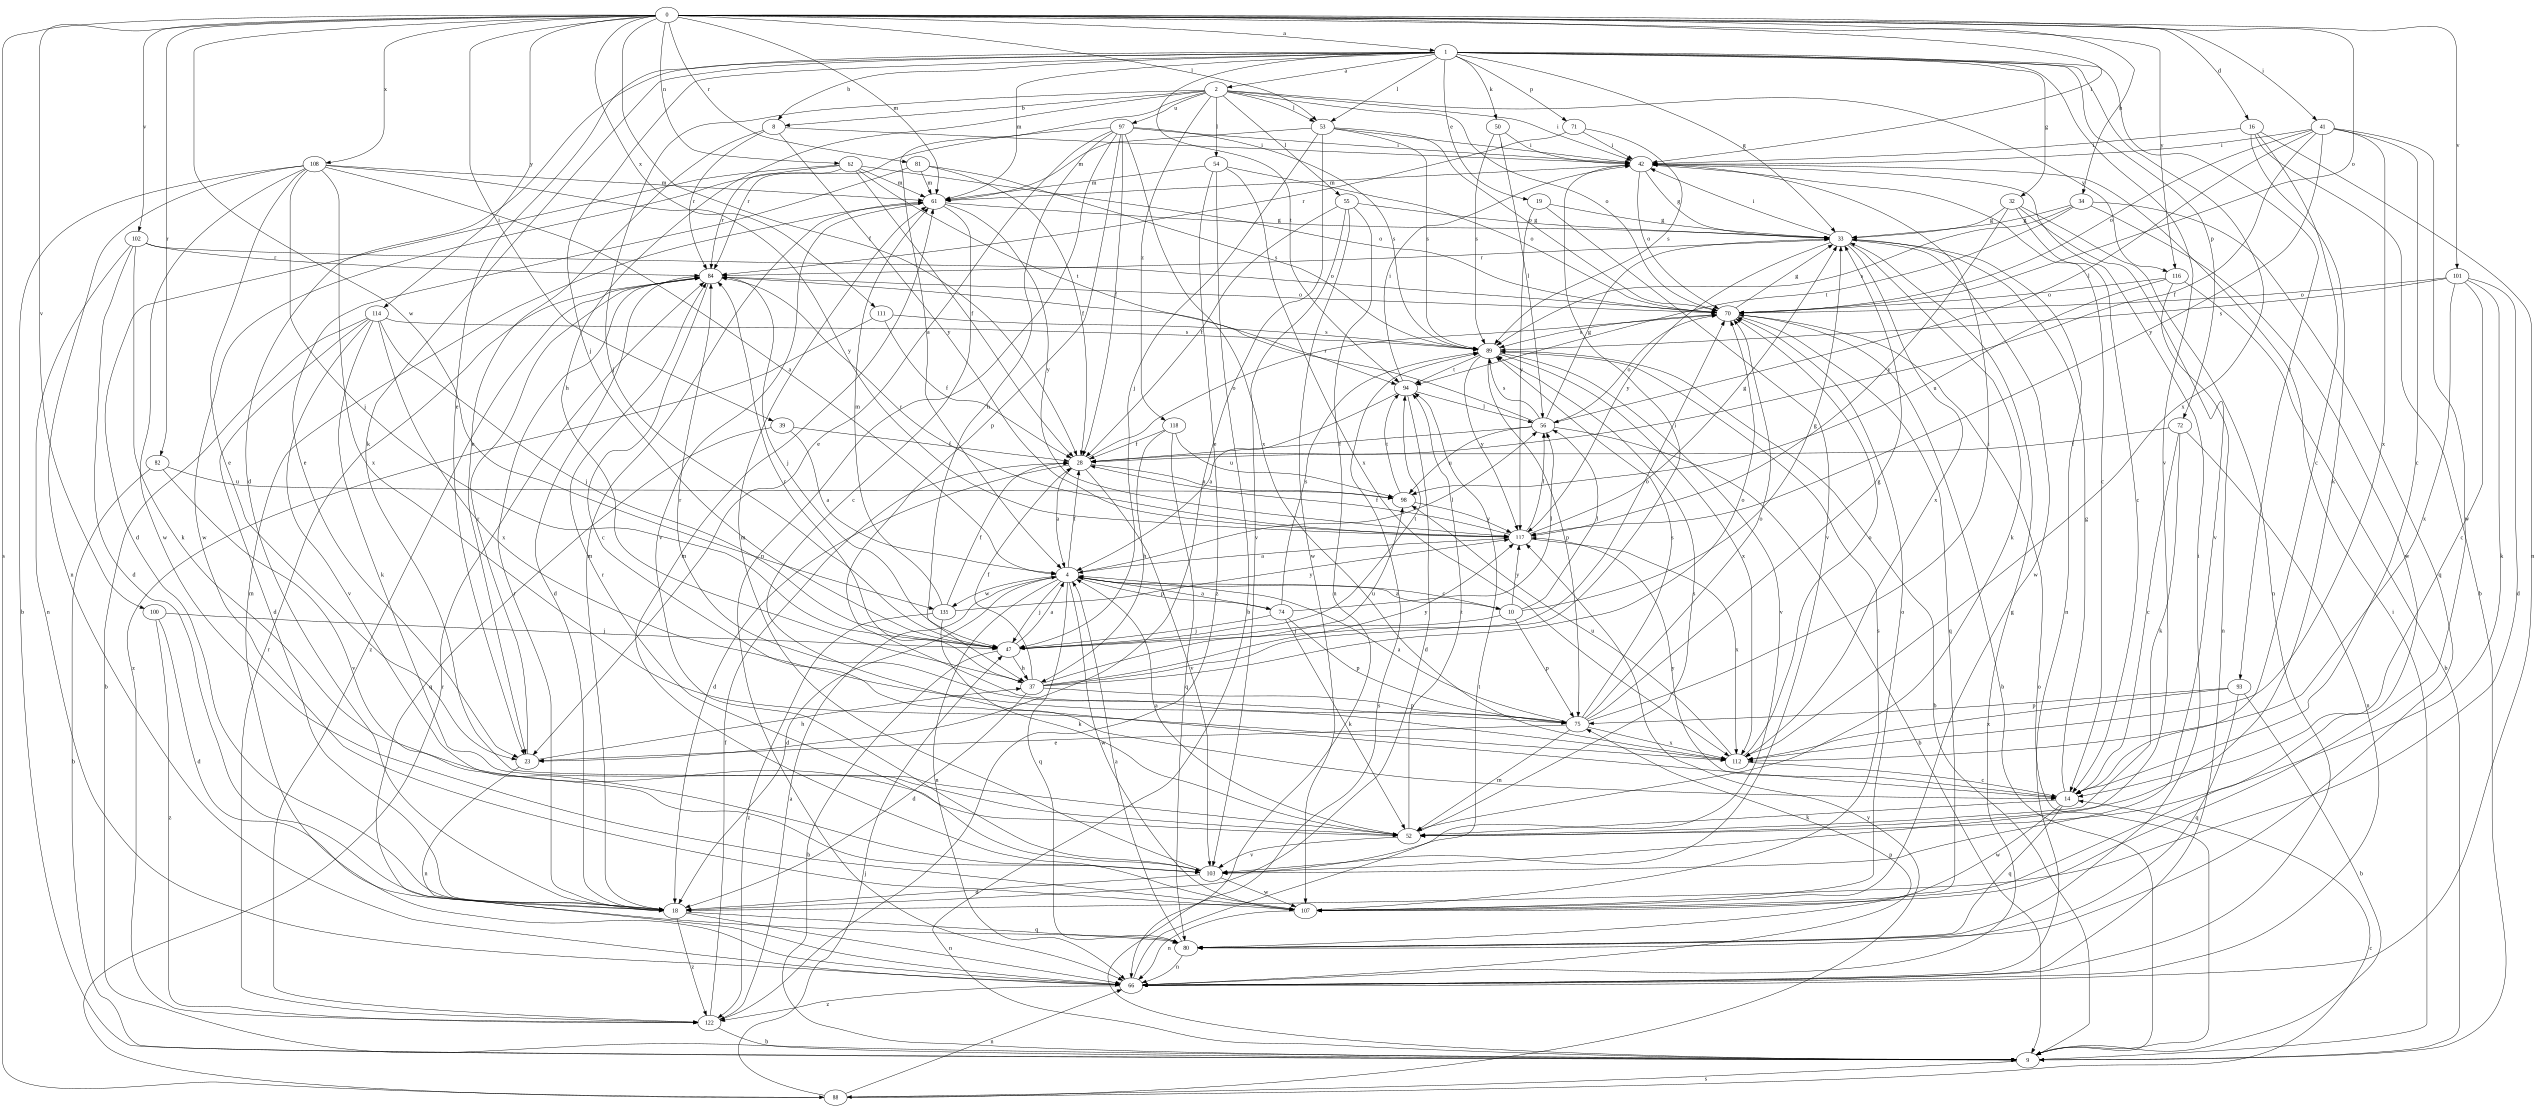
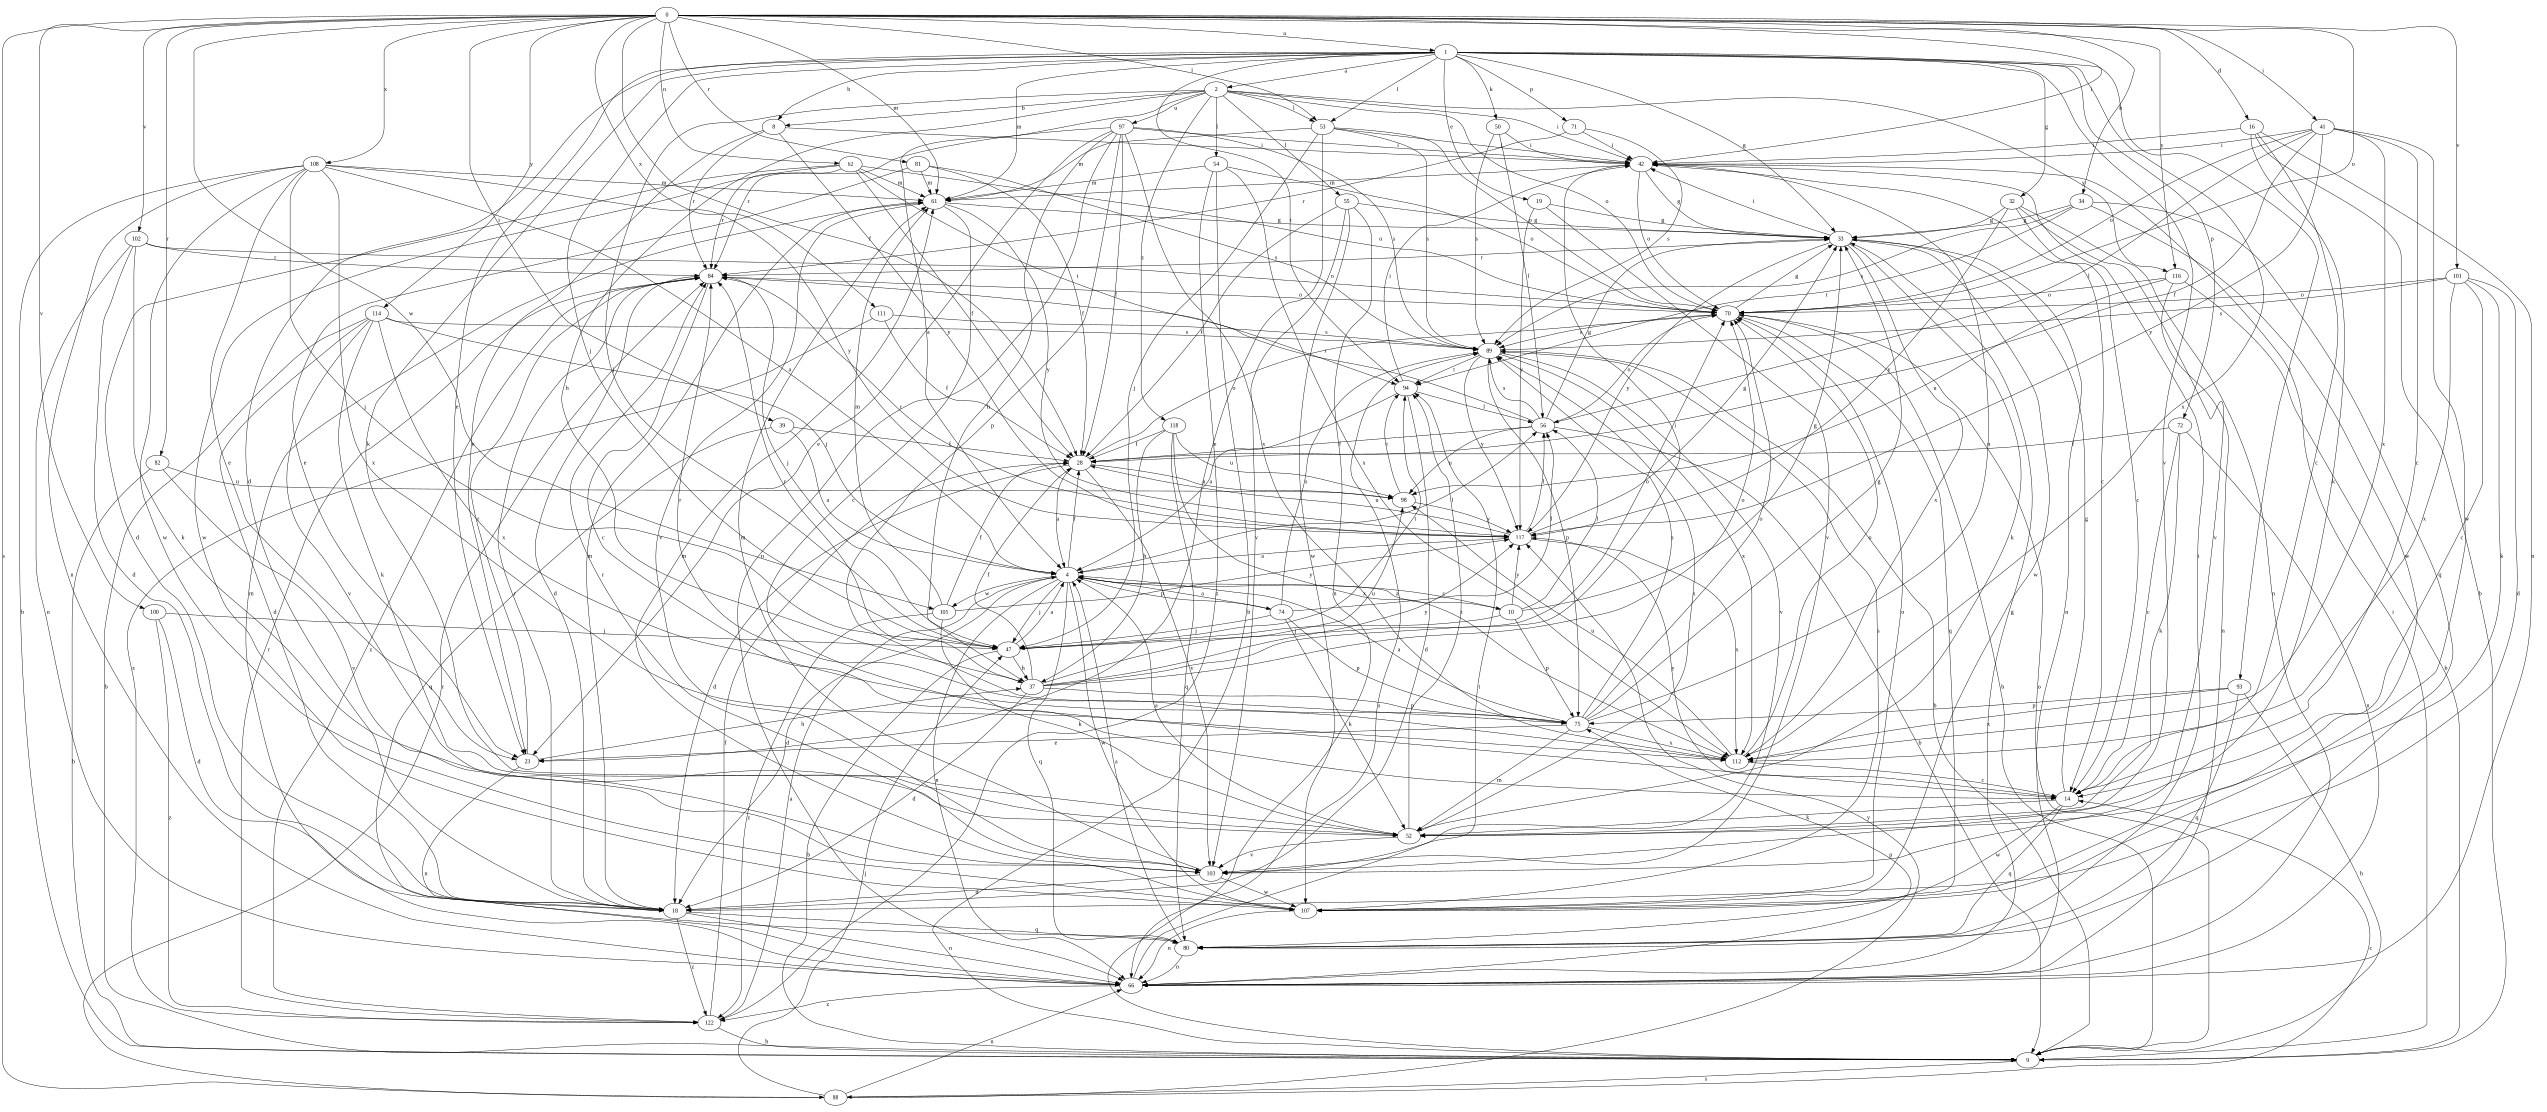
(1989, 444) -> (1989, 444)
(1377, 500) -> (1377, 500)
(668, 519) -> (747, 397)
none -> (1437, 608)
(944, 612) -> (944, 612)
